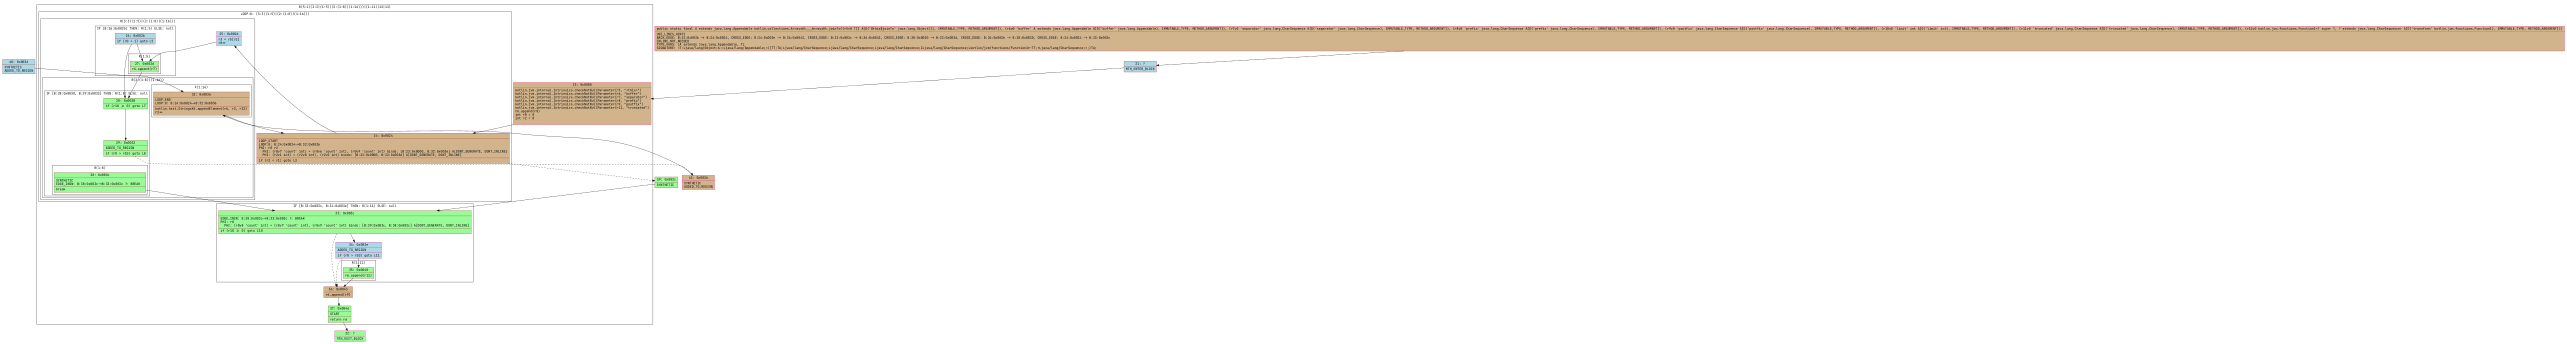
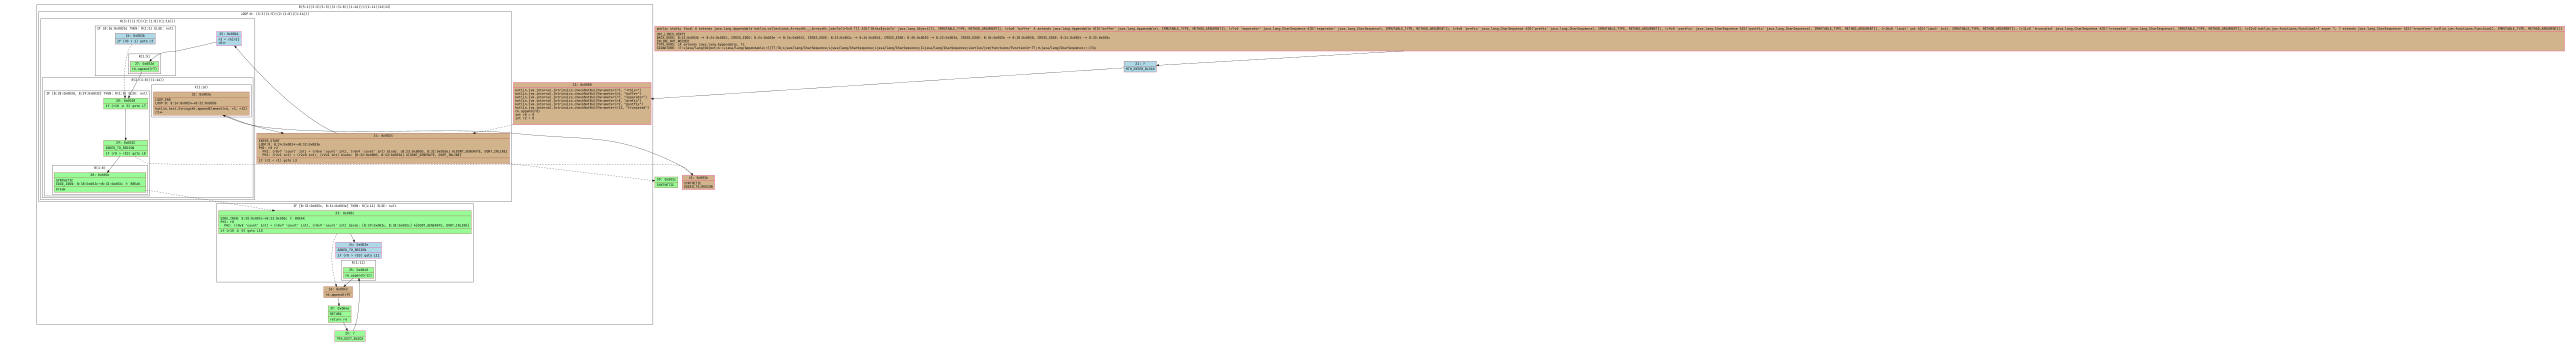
(139, 51) -> none
(19, 67) -> none
(125, 69) -> (125, 69)
(494, 129) -> (494, 129)
(268, 141) -> (269, 141)
none -> (114, 164)
(184, 196) -> (184, 196)
(547, 197) -> none
(359, 262) -> (359, 306)
(337, 271) -> none
(335, 314) -> (336, 314)
